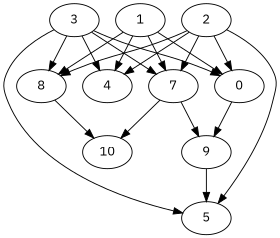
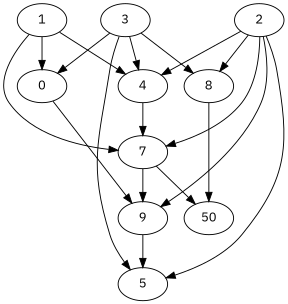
(117, 49) -> (143, 115)
(221, 49) -> (244, 133)
(96, 50) -> none
(107, 152) -> (209, 218)
